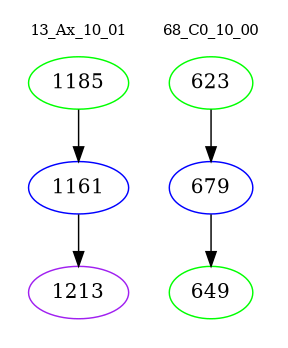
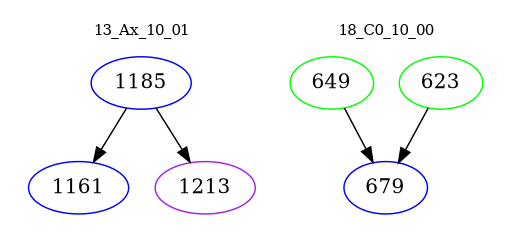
(211, 31) -> (386, 31)
(79, 83) -> (141, 83)
(79, 233) -> (169, 129)
(211, 233) -> (355, 129)
